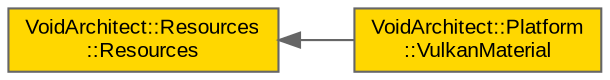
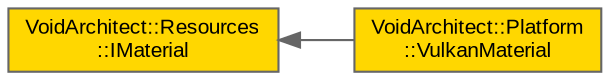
(143, 40) -> (143, 40)
